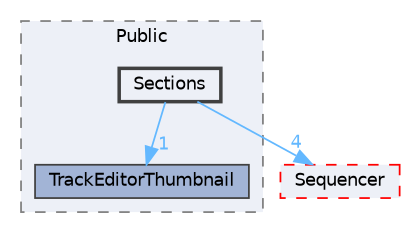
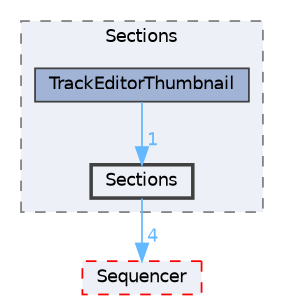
(142, 38) -> (142, 38)
(159, 125) -> (142, 125)
